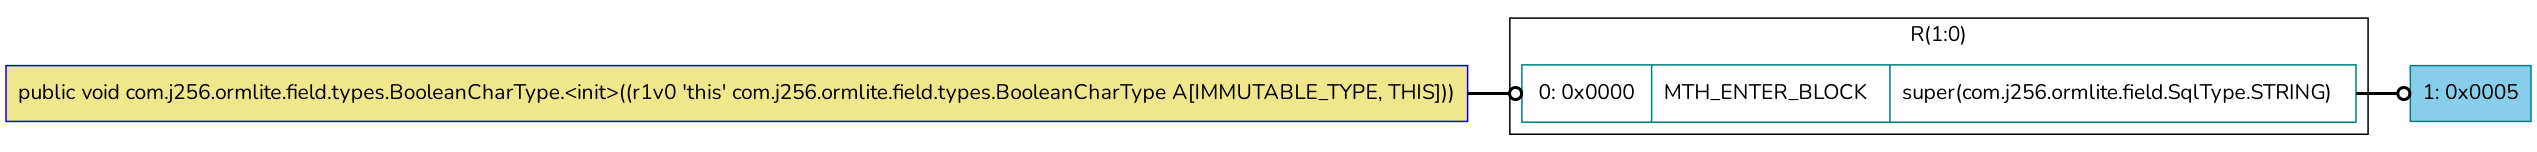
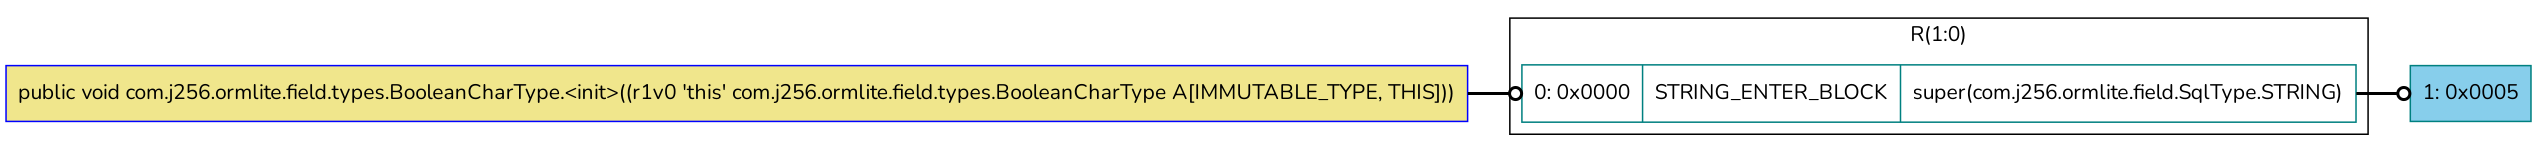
(1766, 93) -> (1772, 93)
